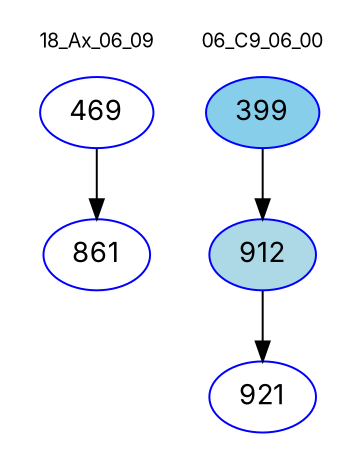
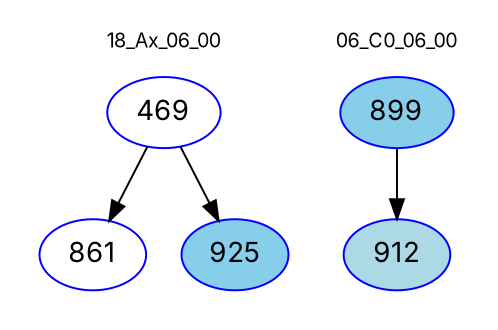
(97, 42) -> (164, 42)
(263, 42) -> (397, 42)
(263, 113) -> (397, 113)
none -> (235, 255)
(263, 397) -> none
